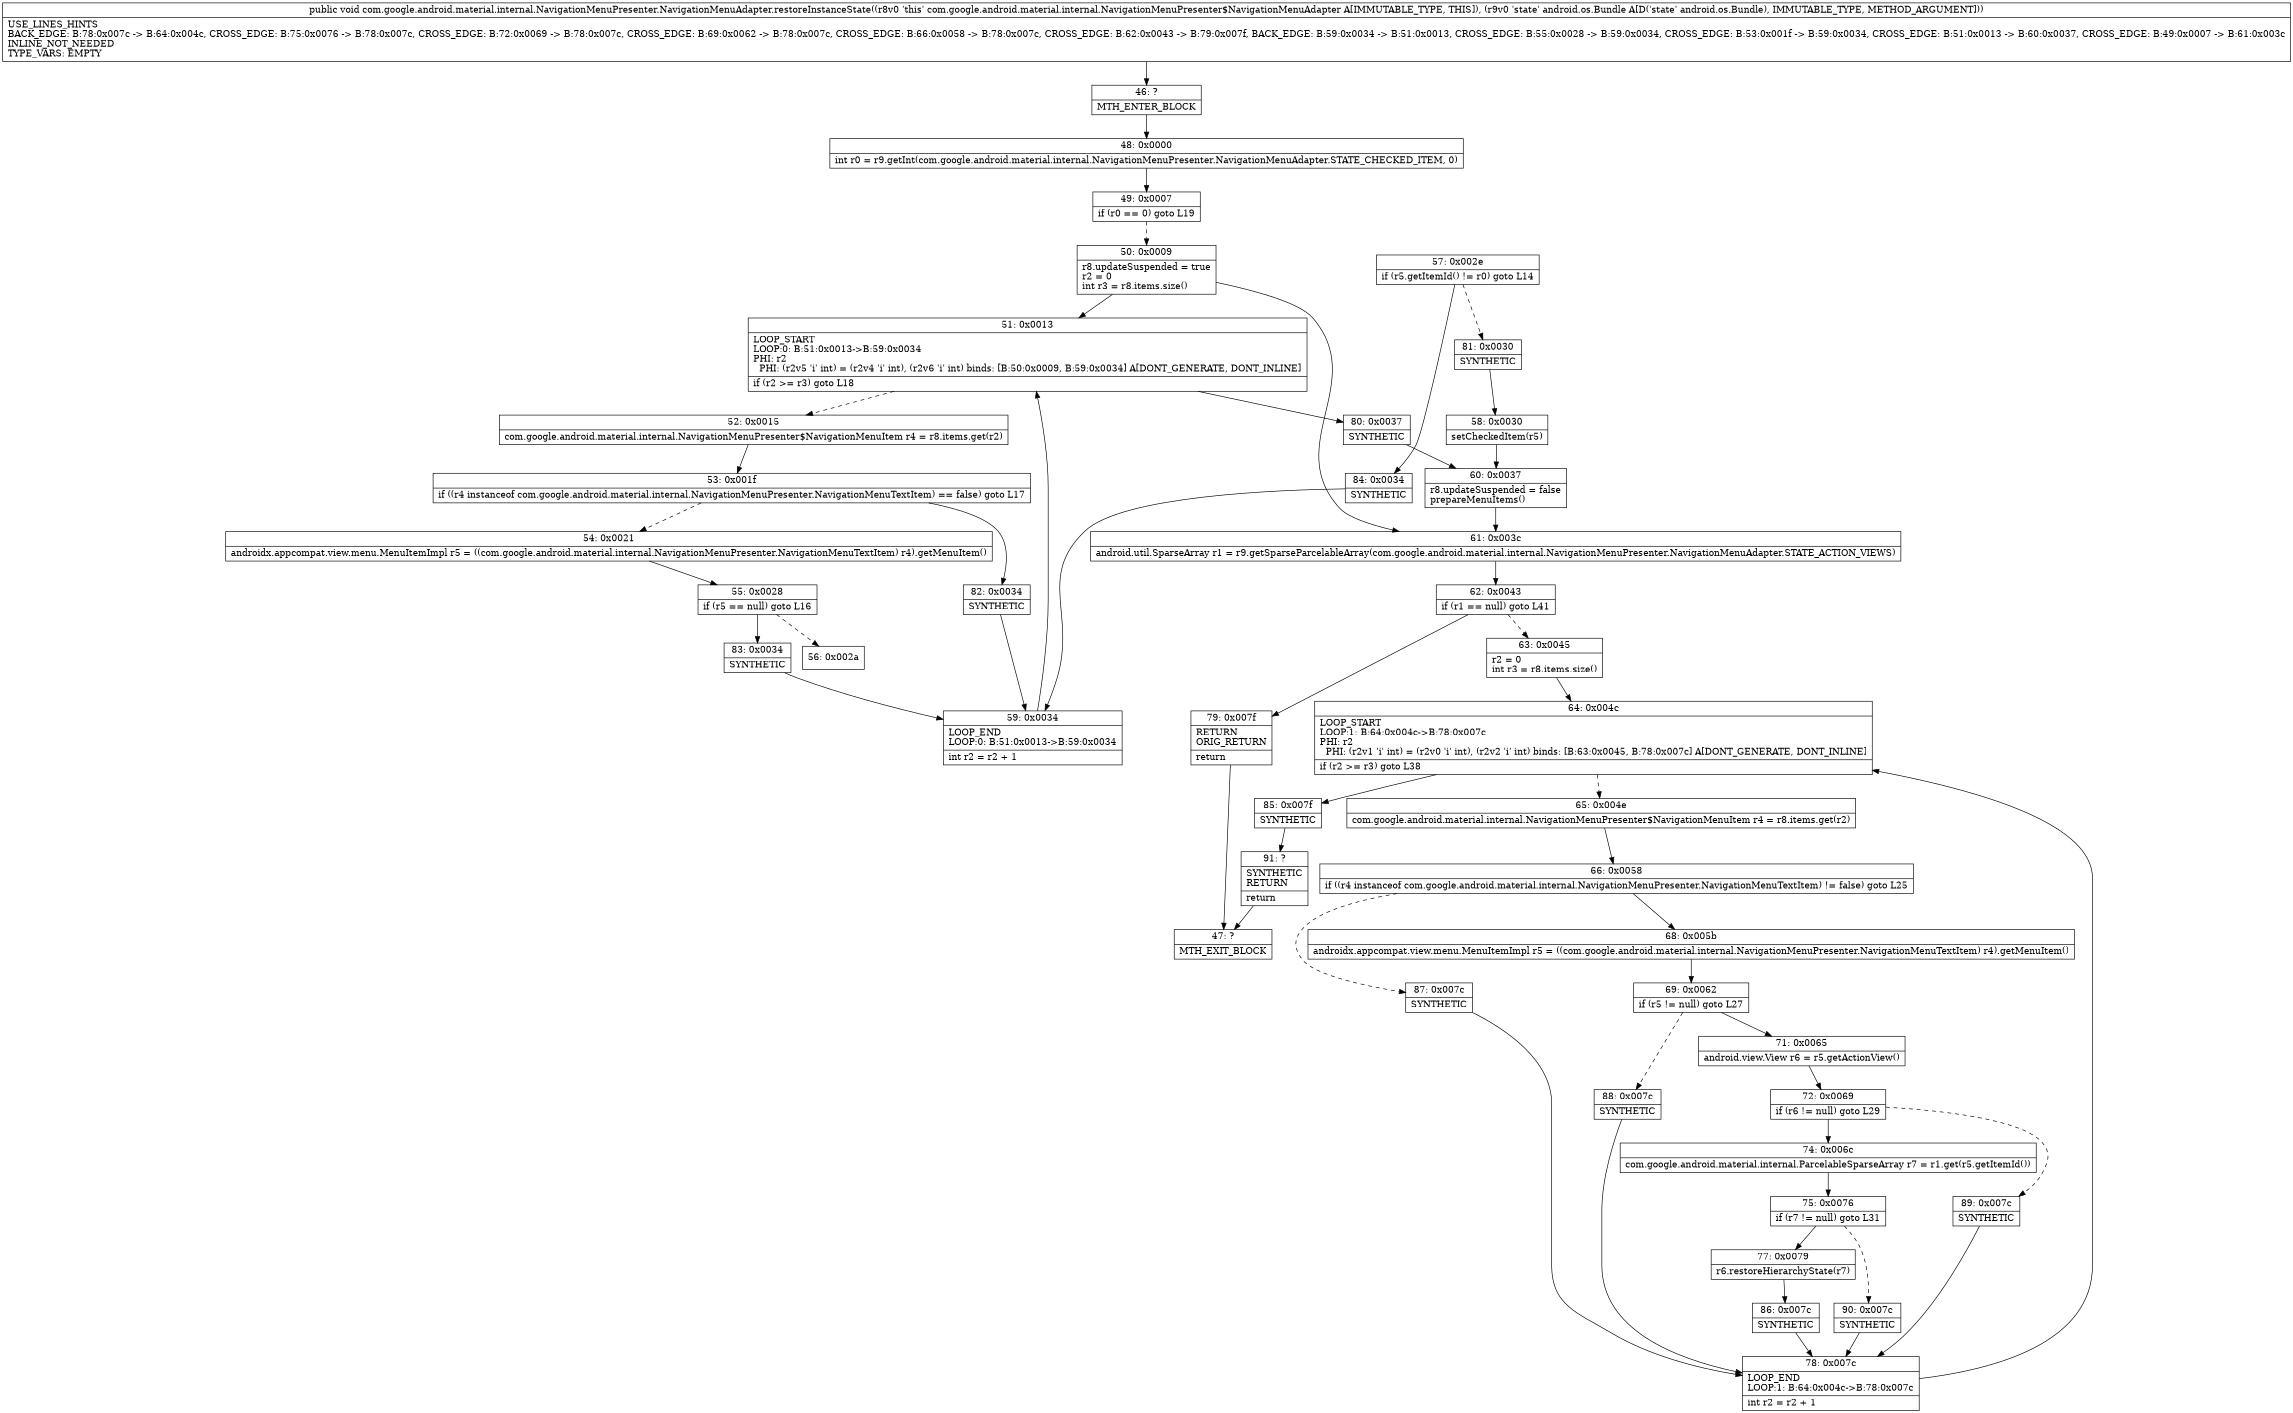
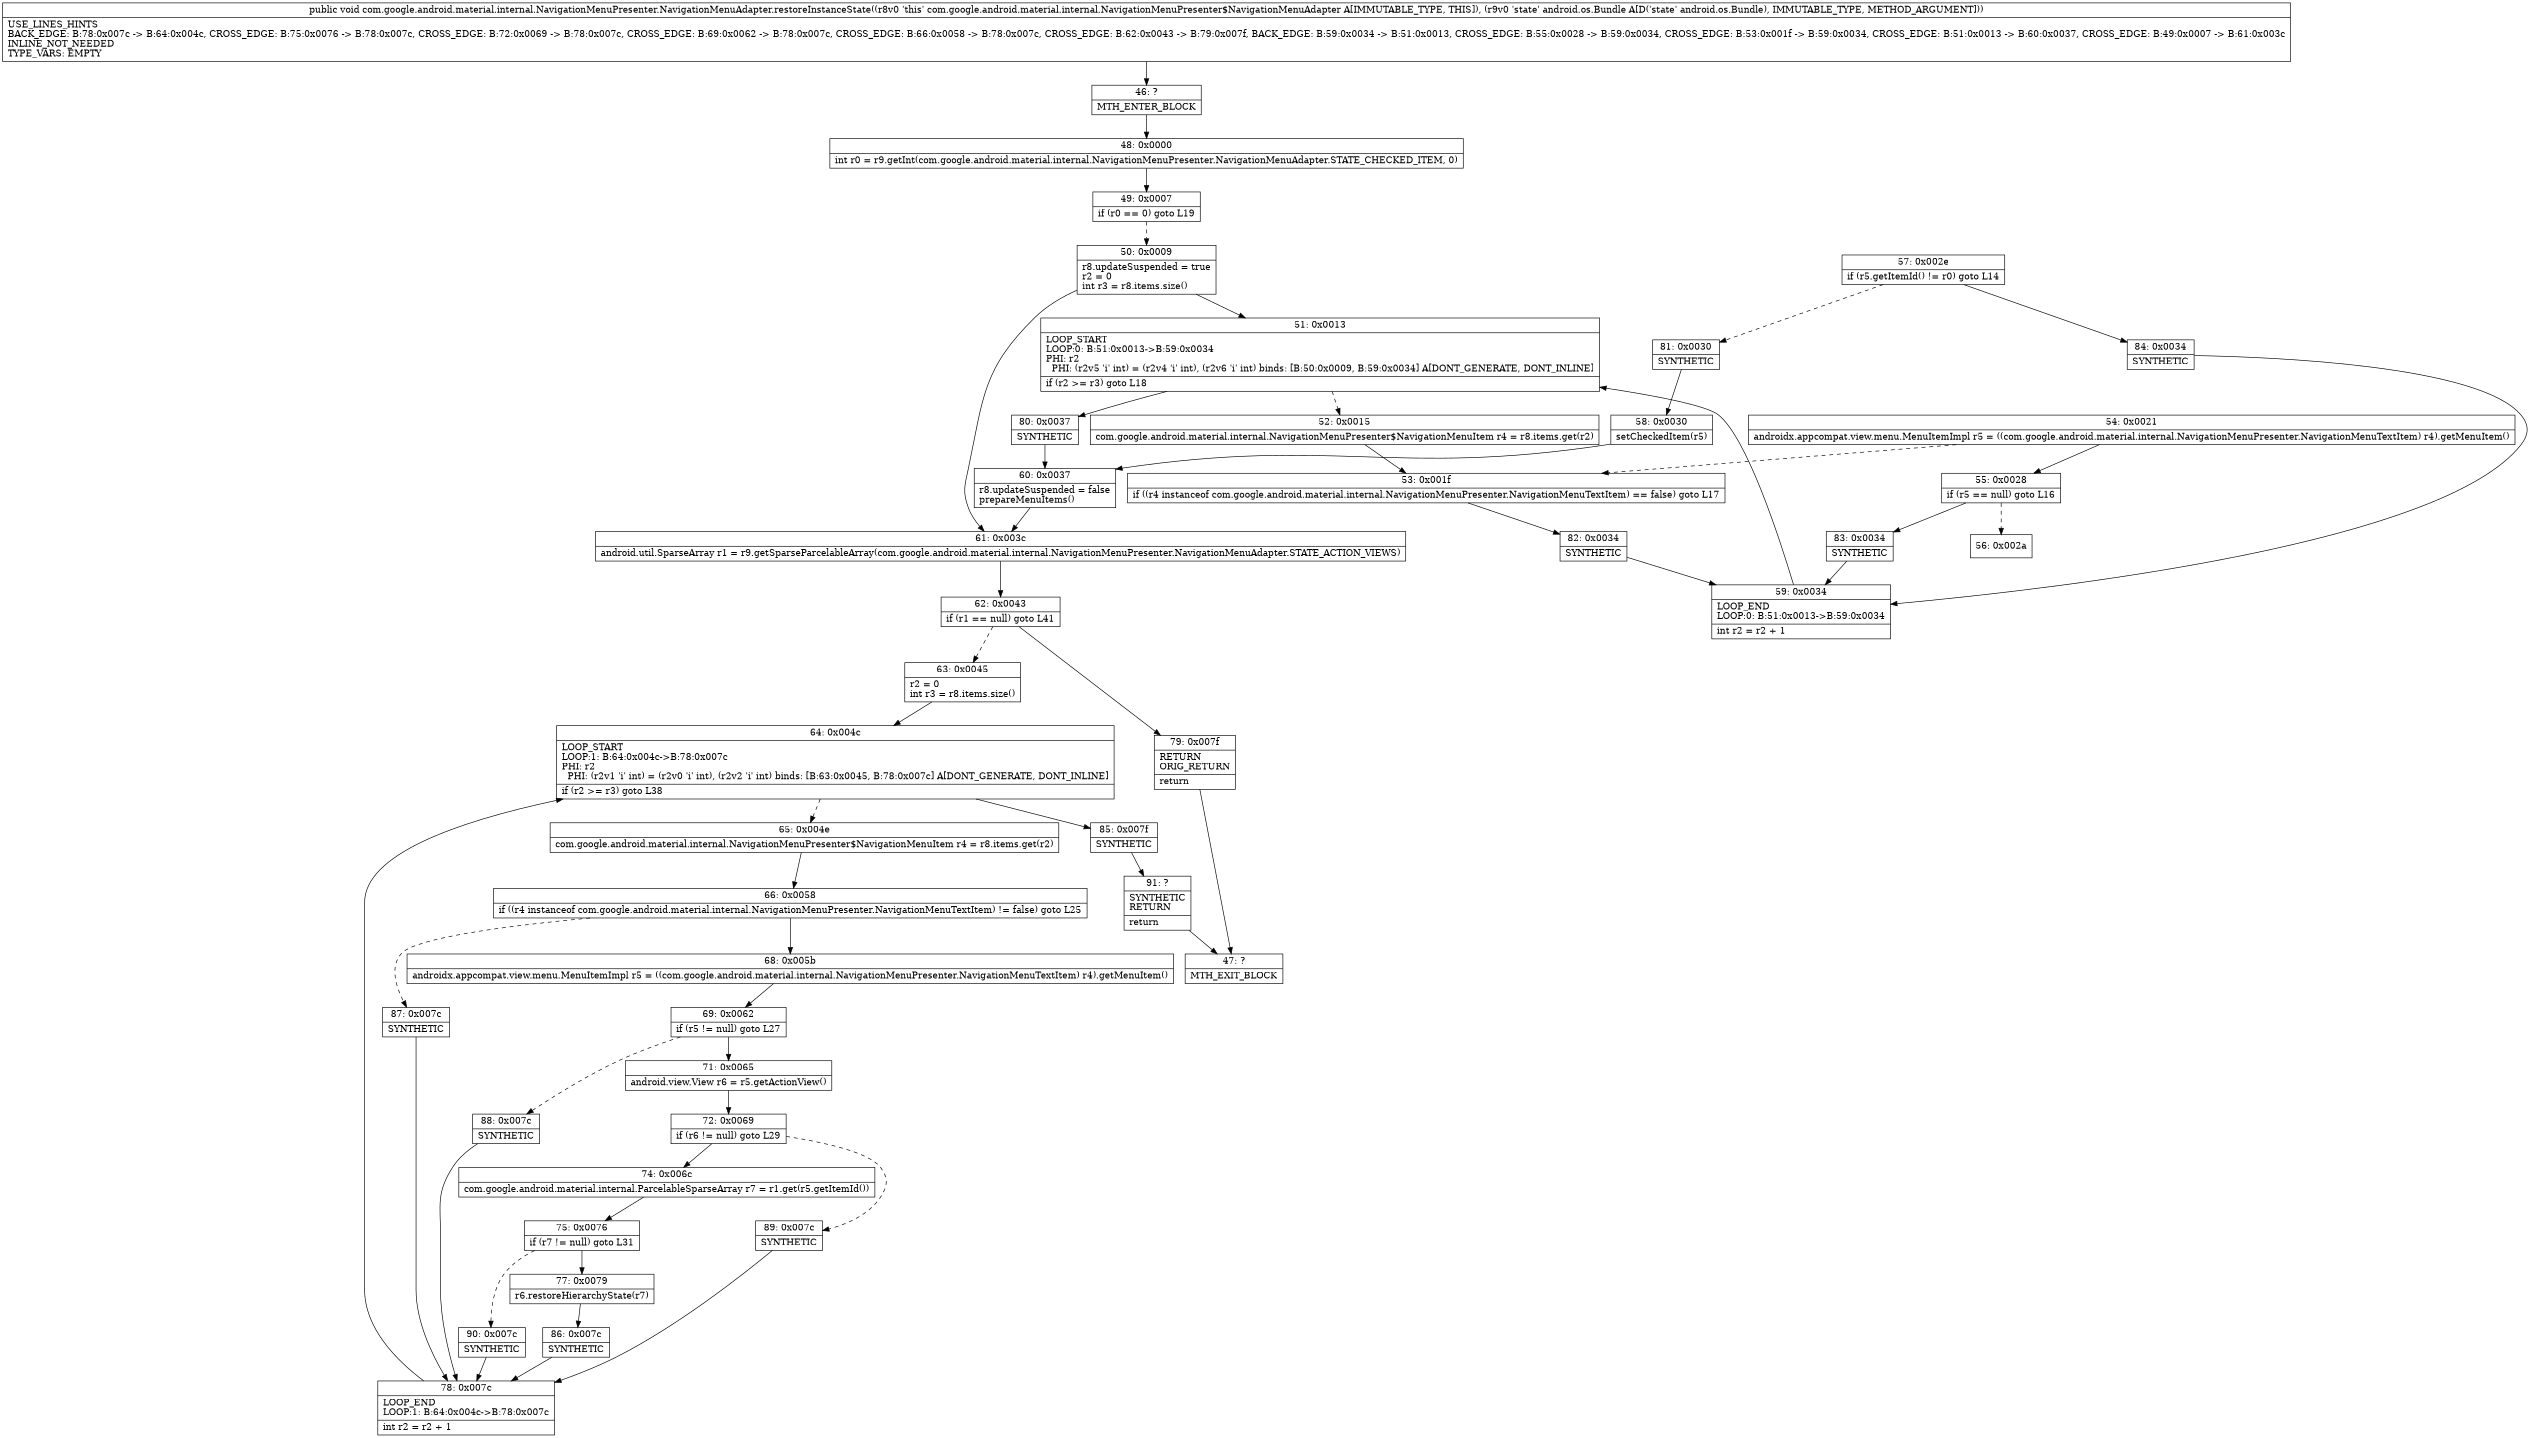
(673, 516) -> (1782, 459)
